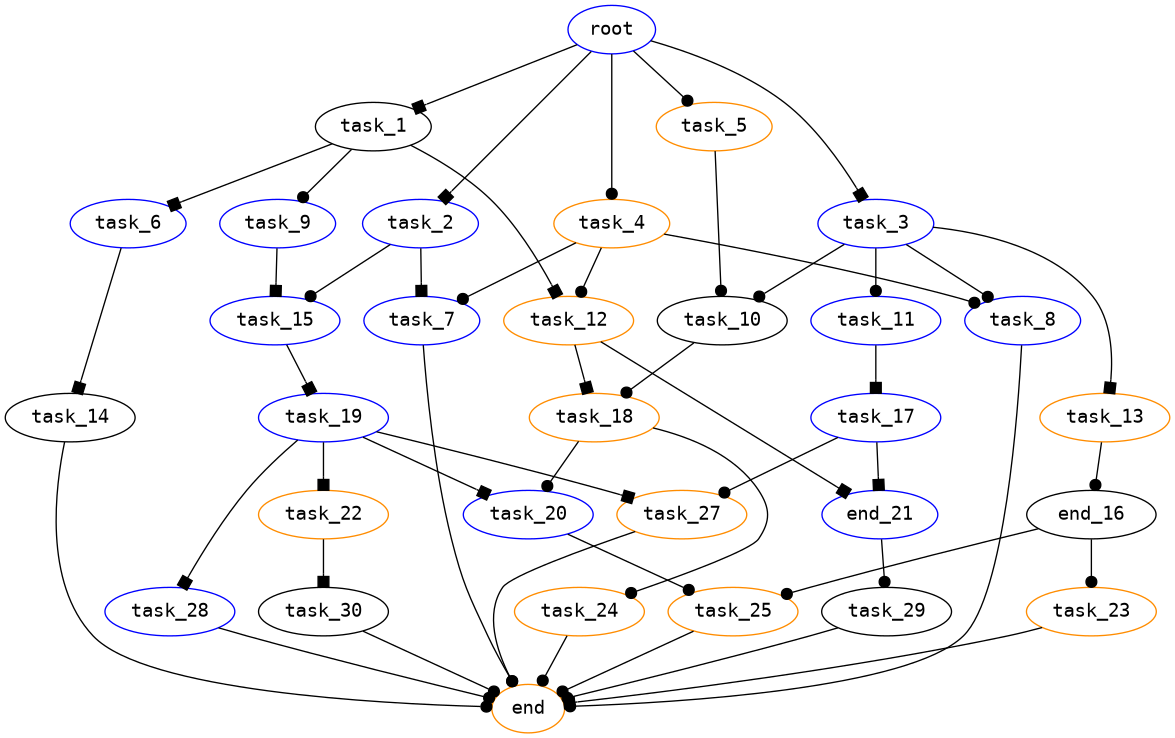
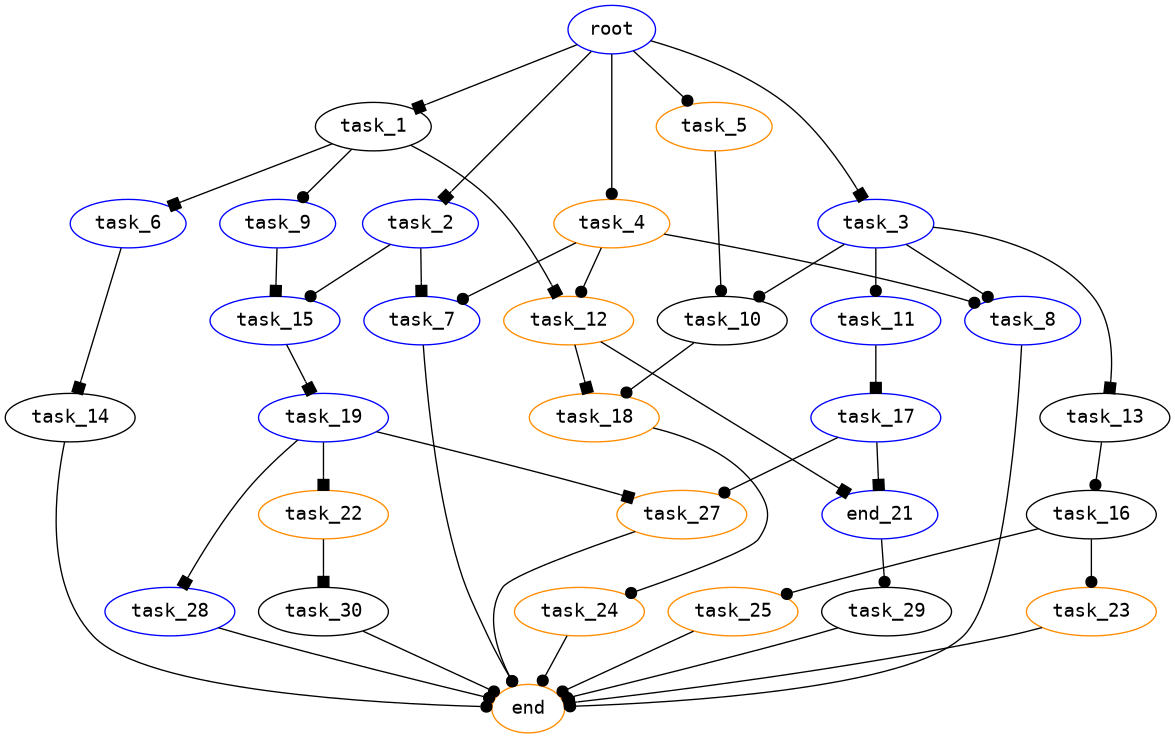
(1105, 418) -> (1105, 418)
(528, 515) -> none
(1091, 515) -> (1091, 515)
